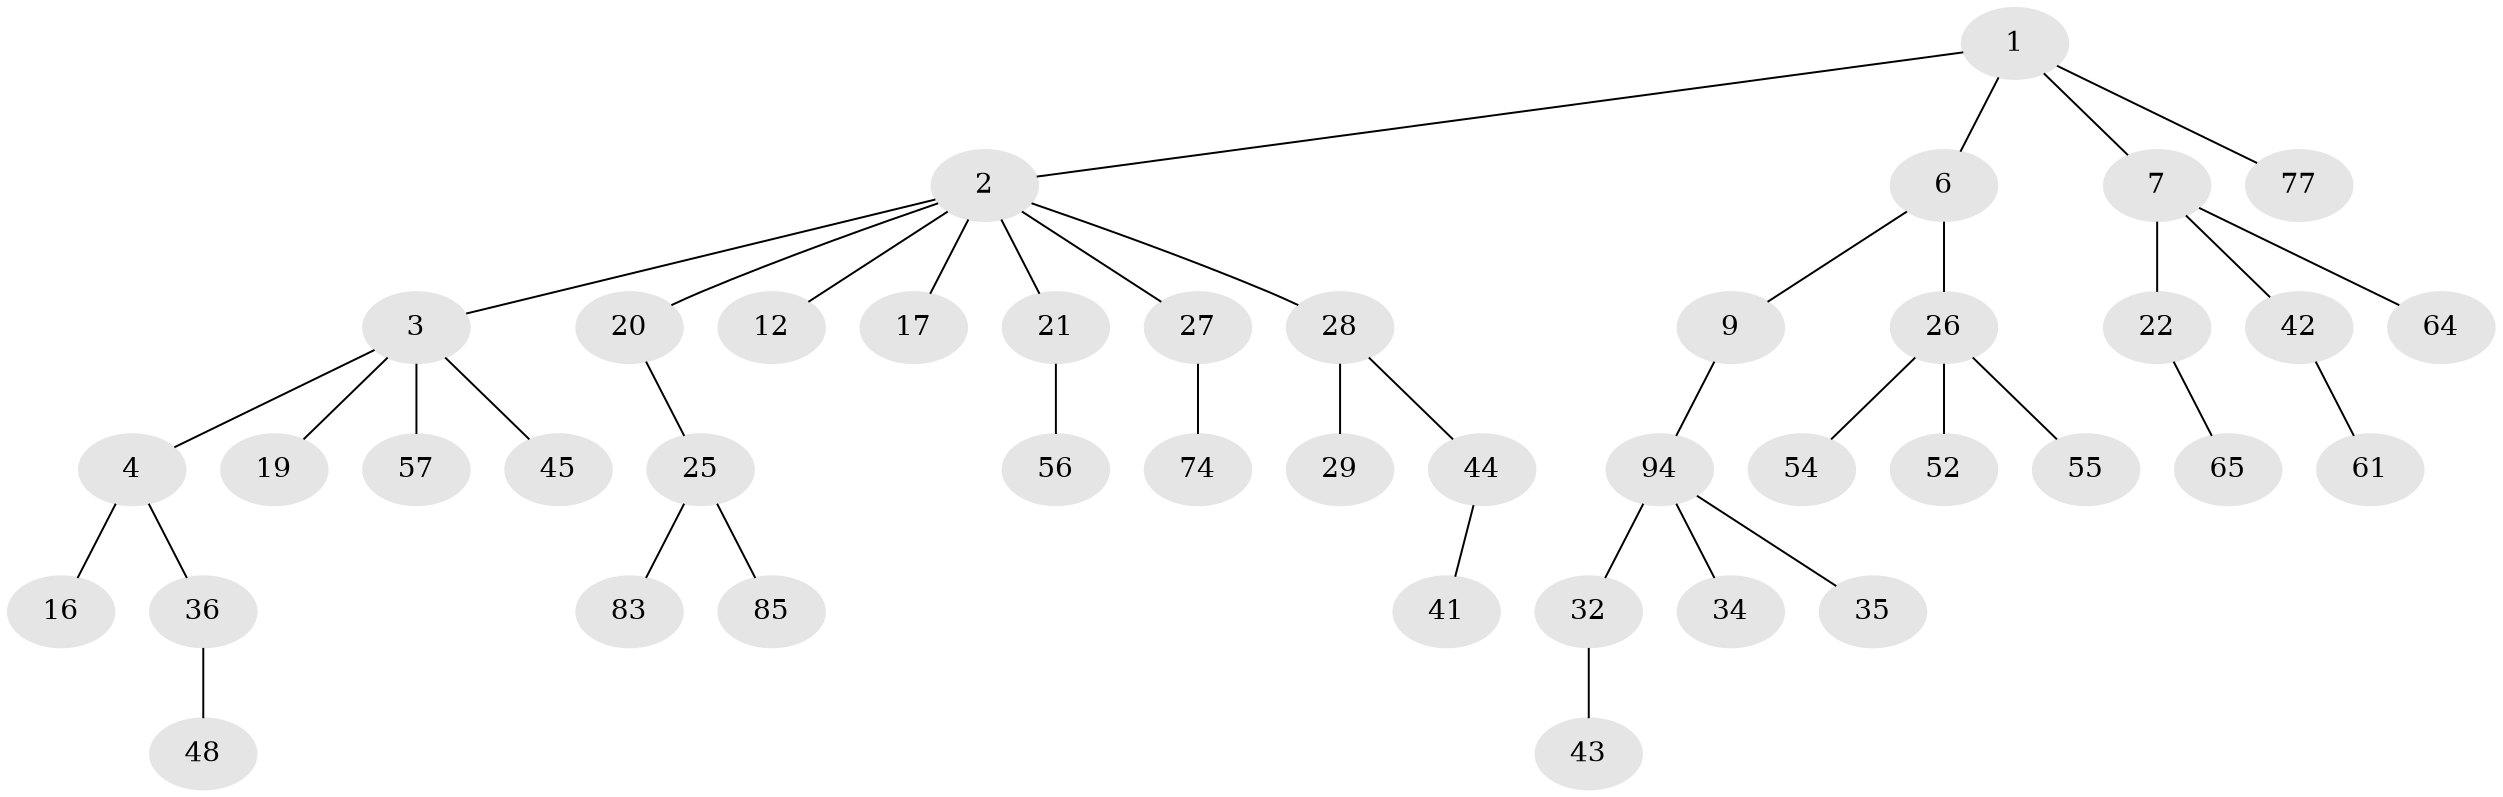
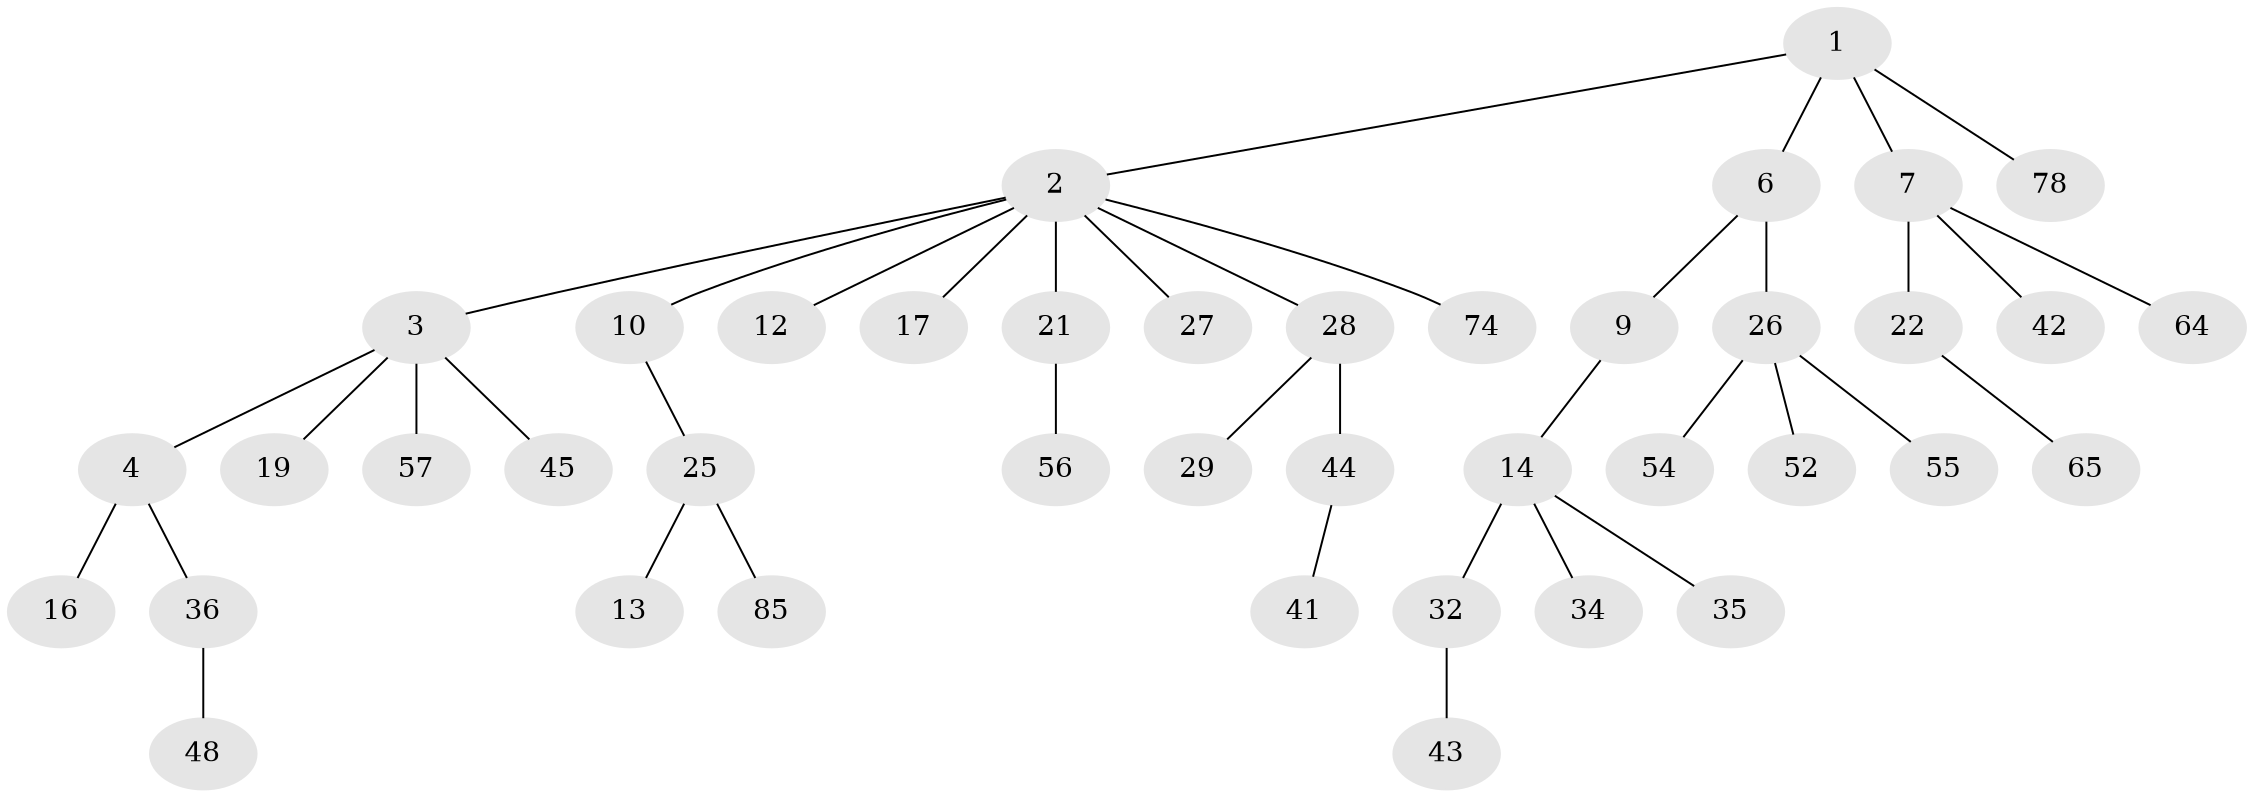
(2299, 186) -> (2051, 186)
(630, 328) -> (630, 328)
(1198, 399) -> (1275, 246)
(1660, 470) -> (1518, 470)
(2370, 470) -> none
(630, 612) -> (630, 612)
